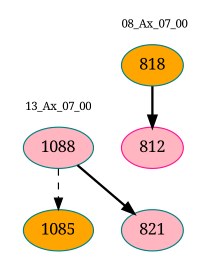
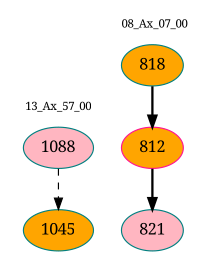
(58, 107) -> (58, 107)
(152, 148) -> (152, 148)
(95, 180) -> (152, 183)
(58, 230) -> (58, 230)
